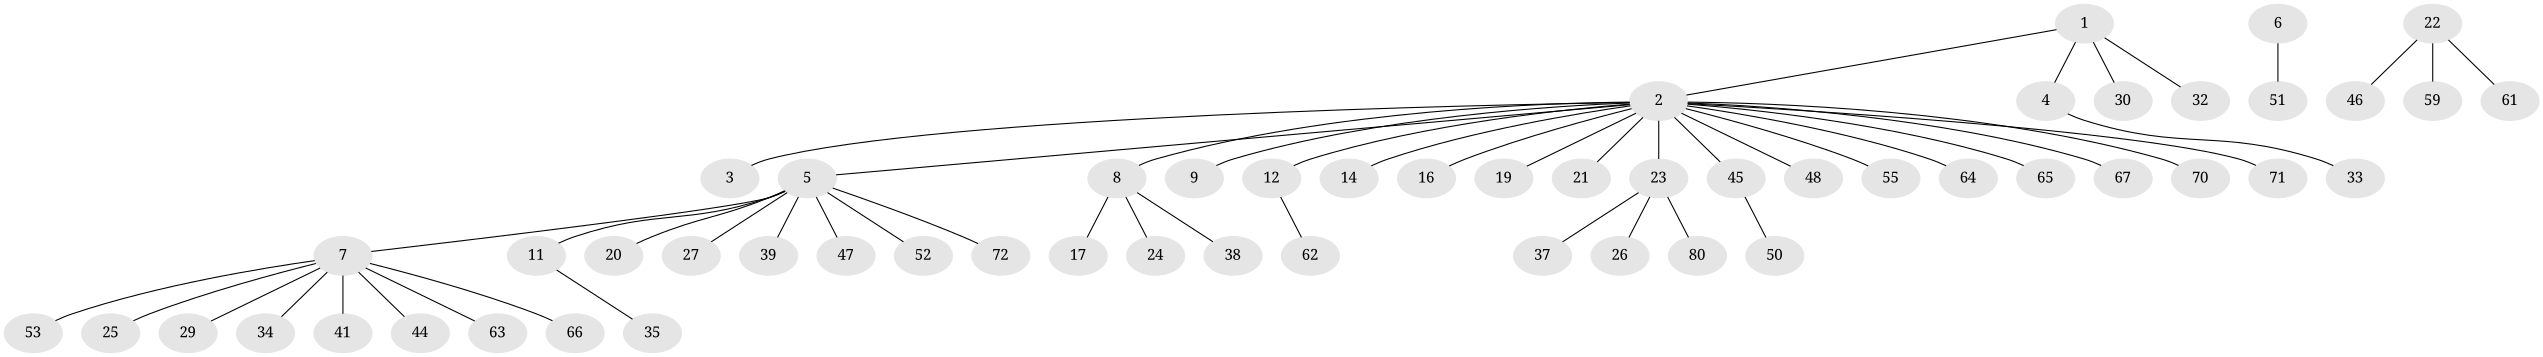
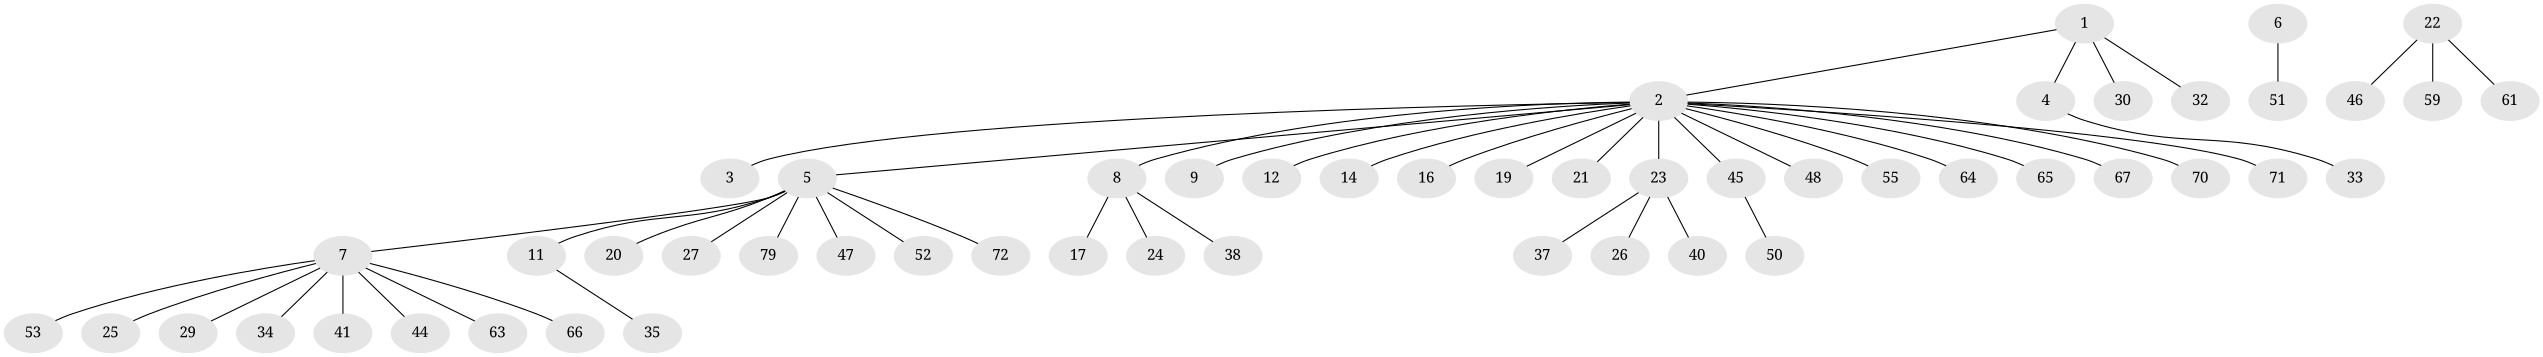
(769, 256) -> (769, 256)
(1310, 256) -> none
(1697, 256) -> (1697, 256)
